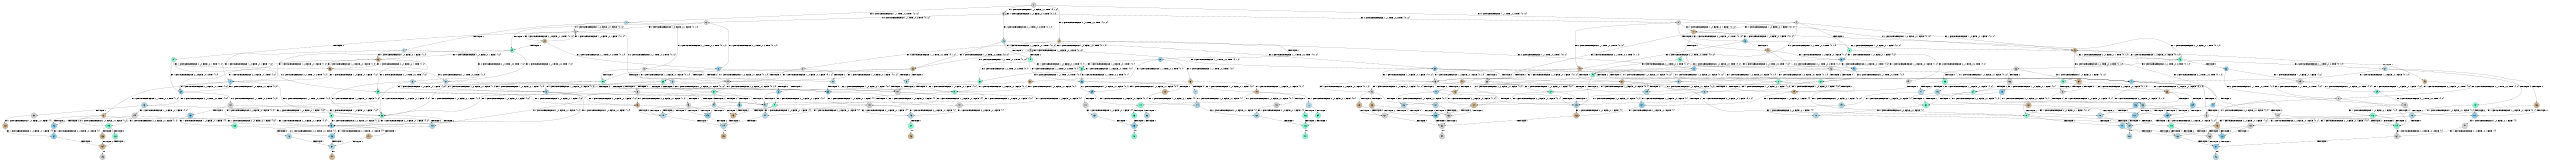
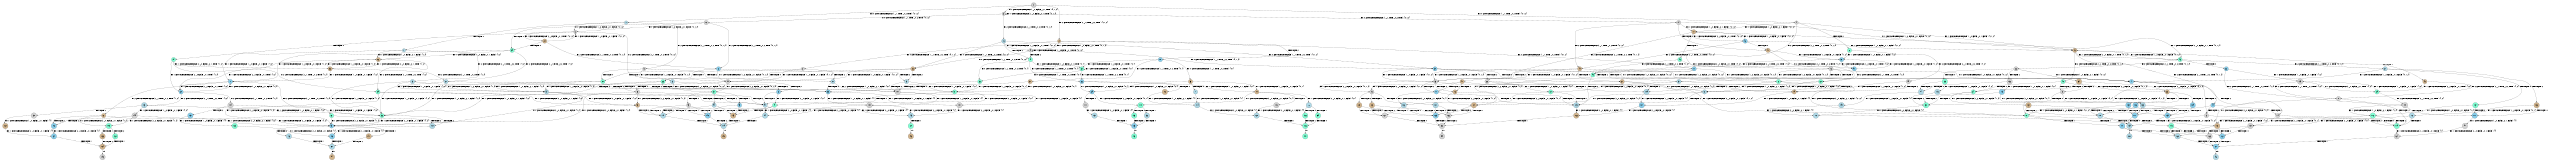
none -> (1807, 89)
none -> (2128, 105)
